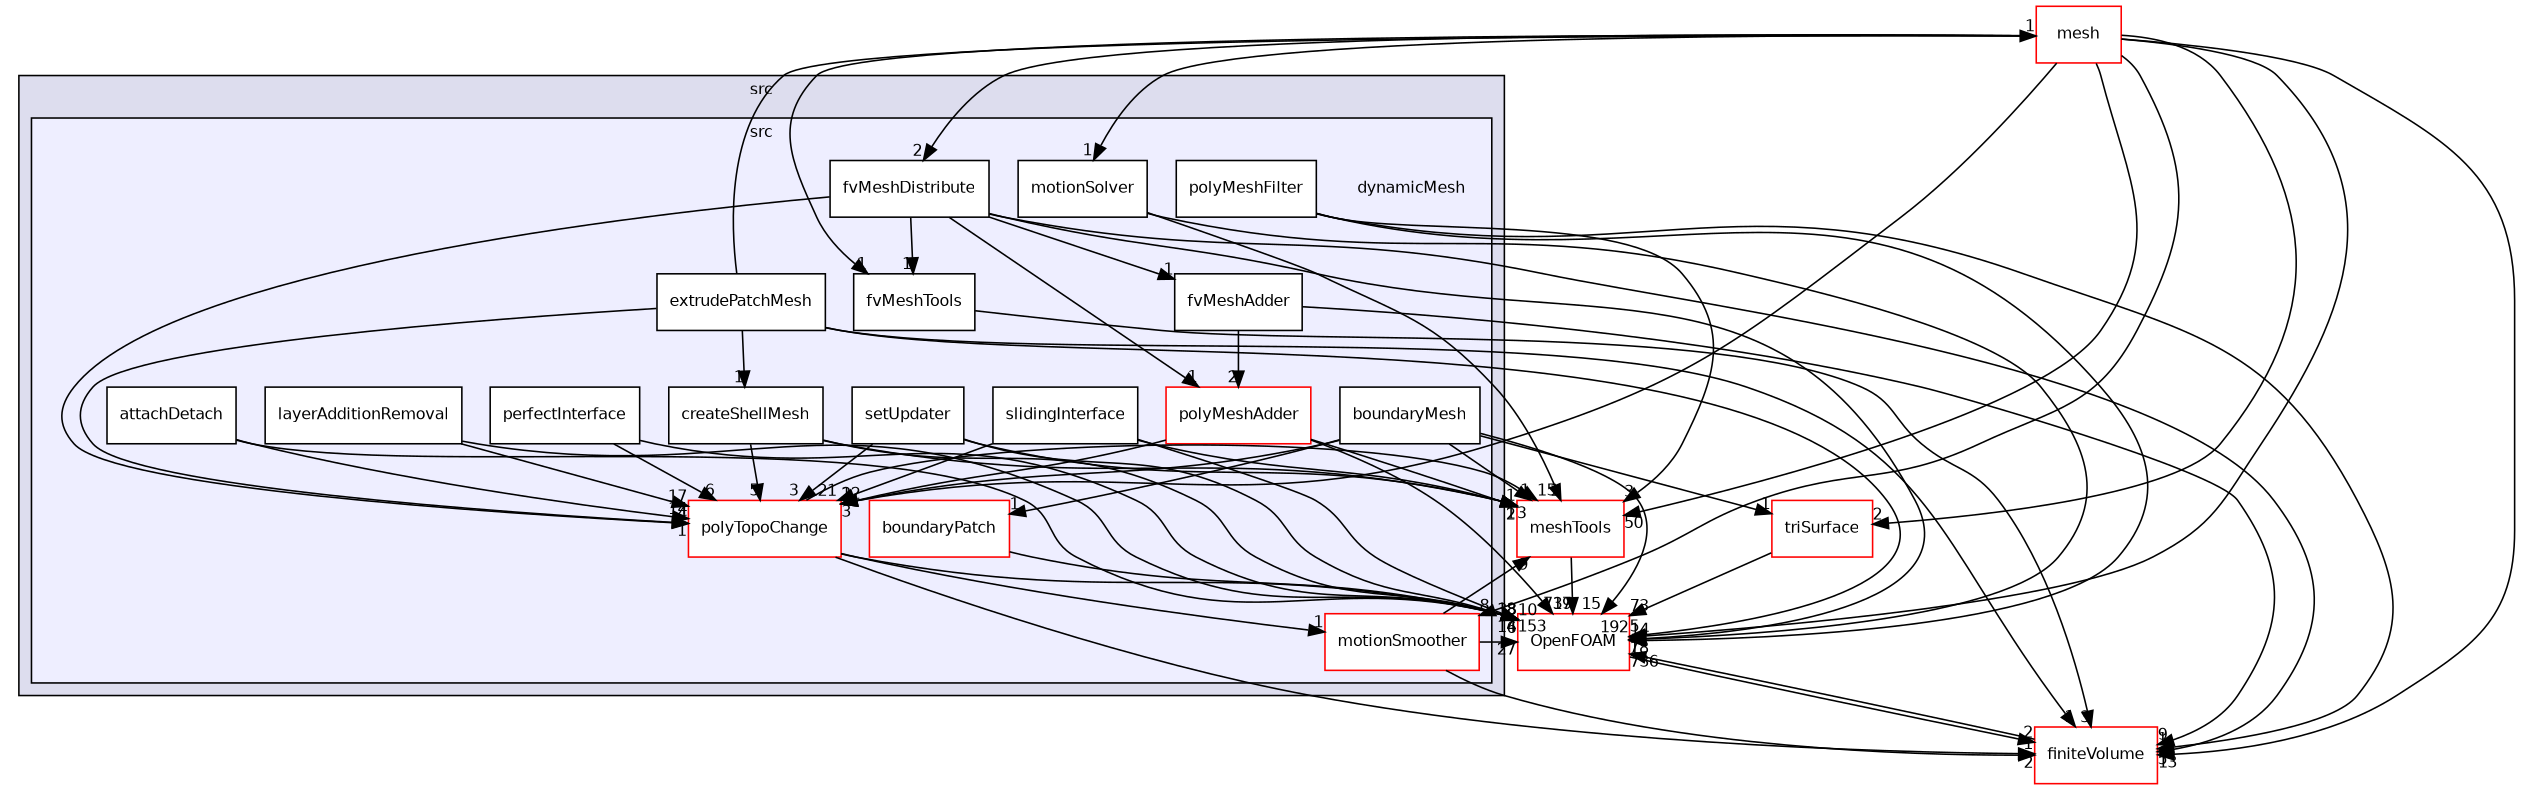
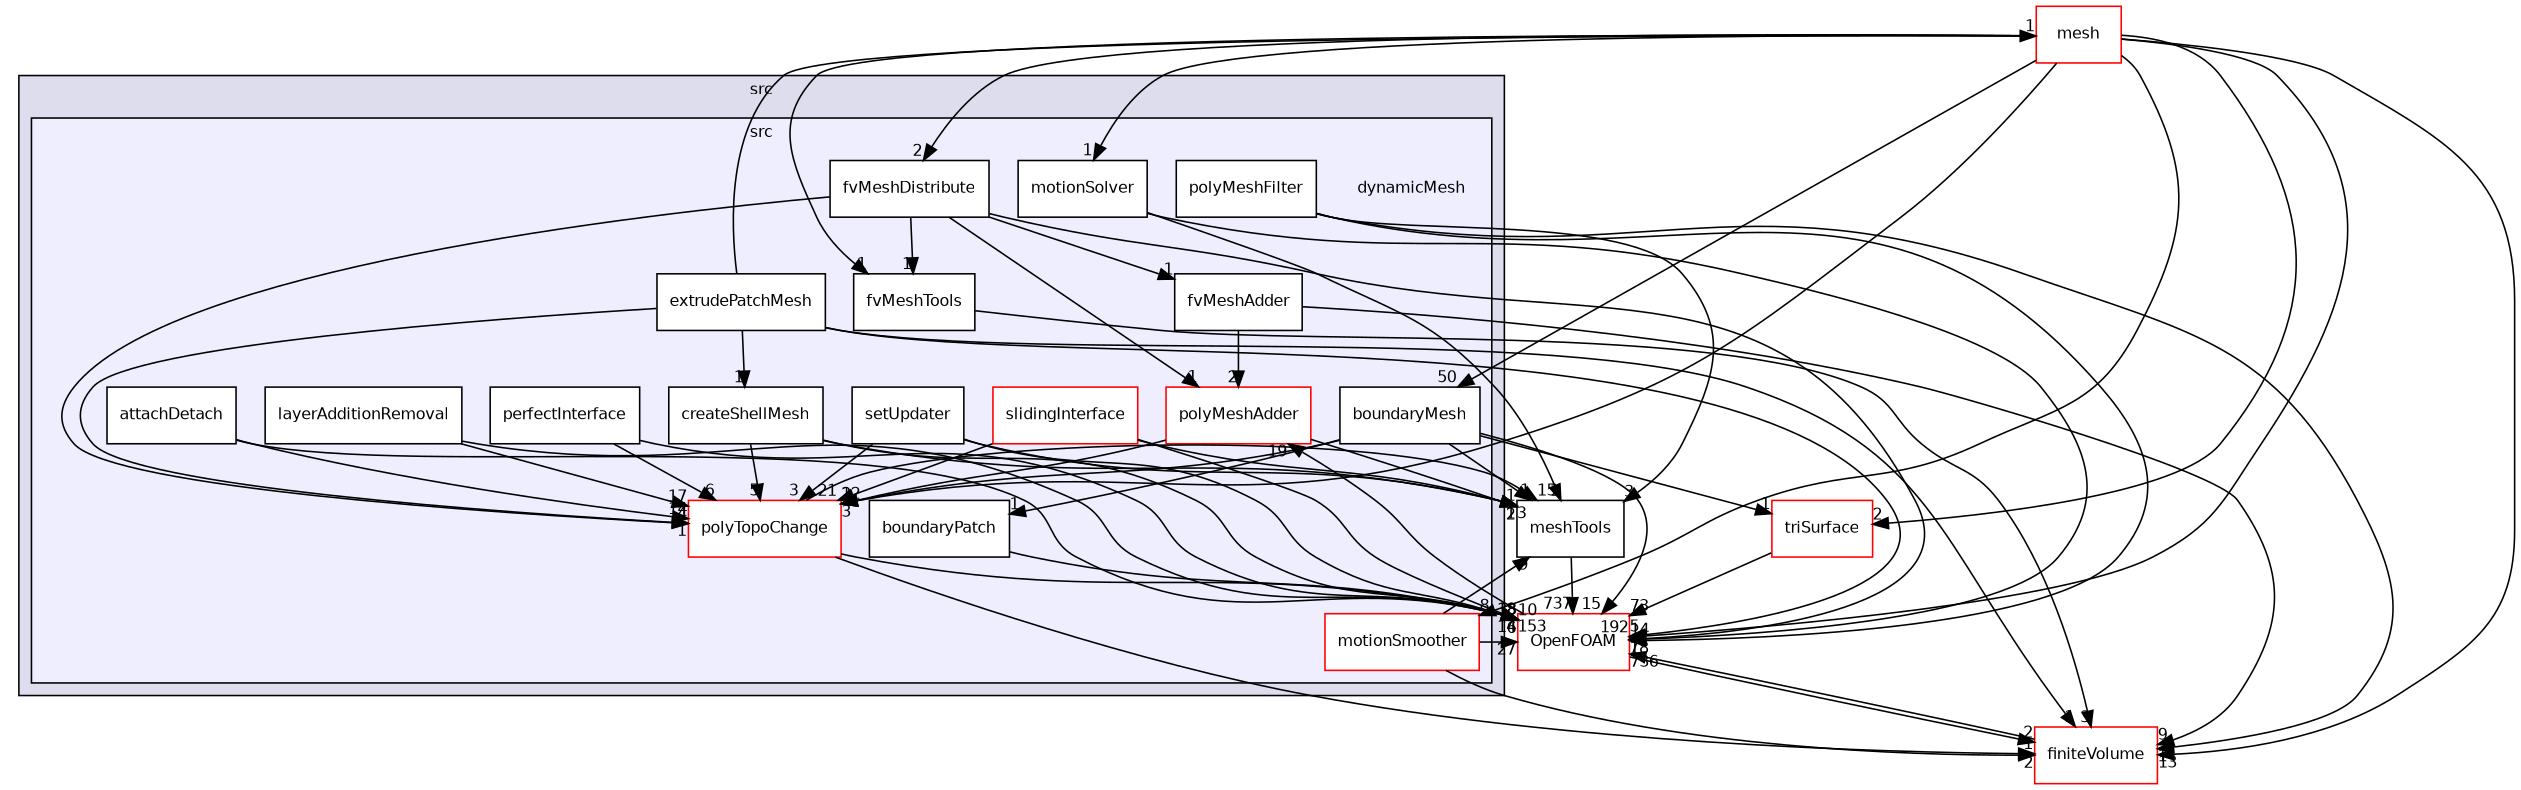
(1814, 324) -> none
(2011, 393) -> (1768, 212)
(1065, 415) -> (1065, 415)
(1439, 503) -> (1411, 535)
(939, 529) -> (939, 529)
(1570, 529) -> (1570, 529)
(1074, 598) -> none
